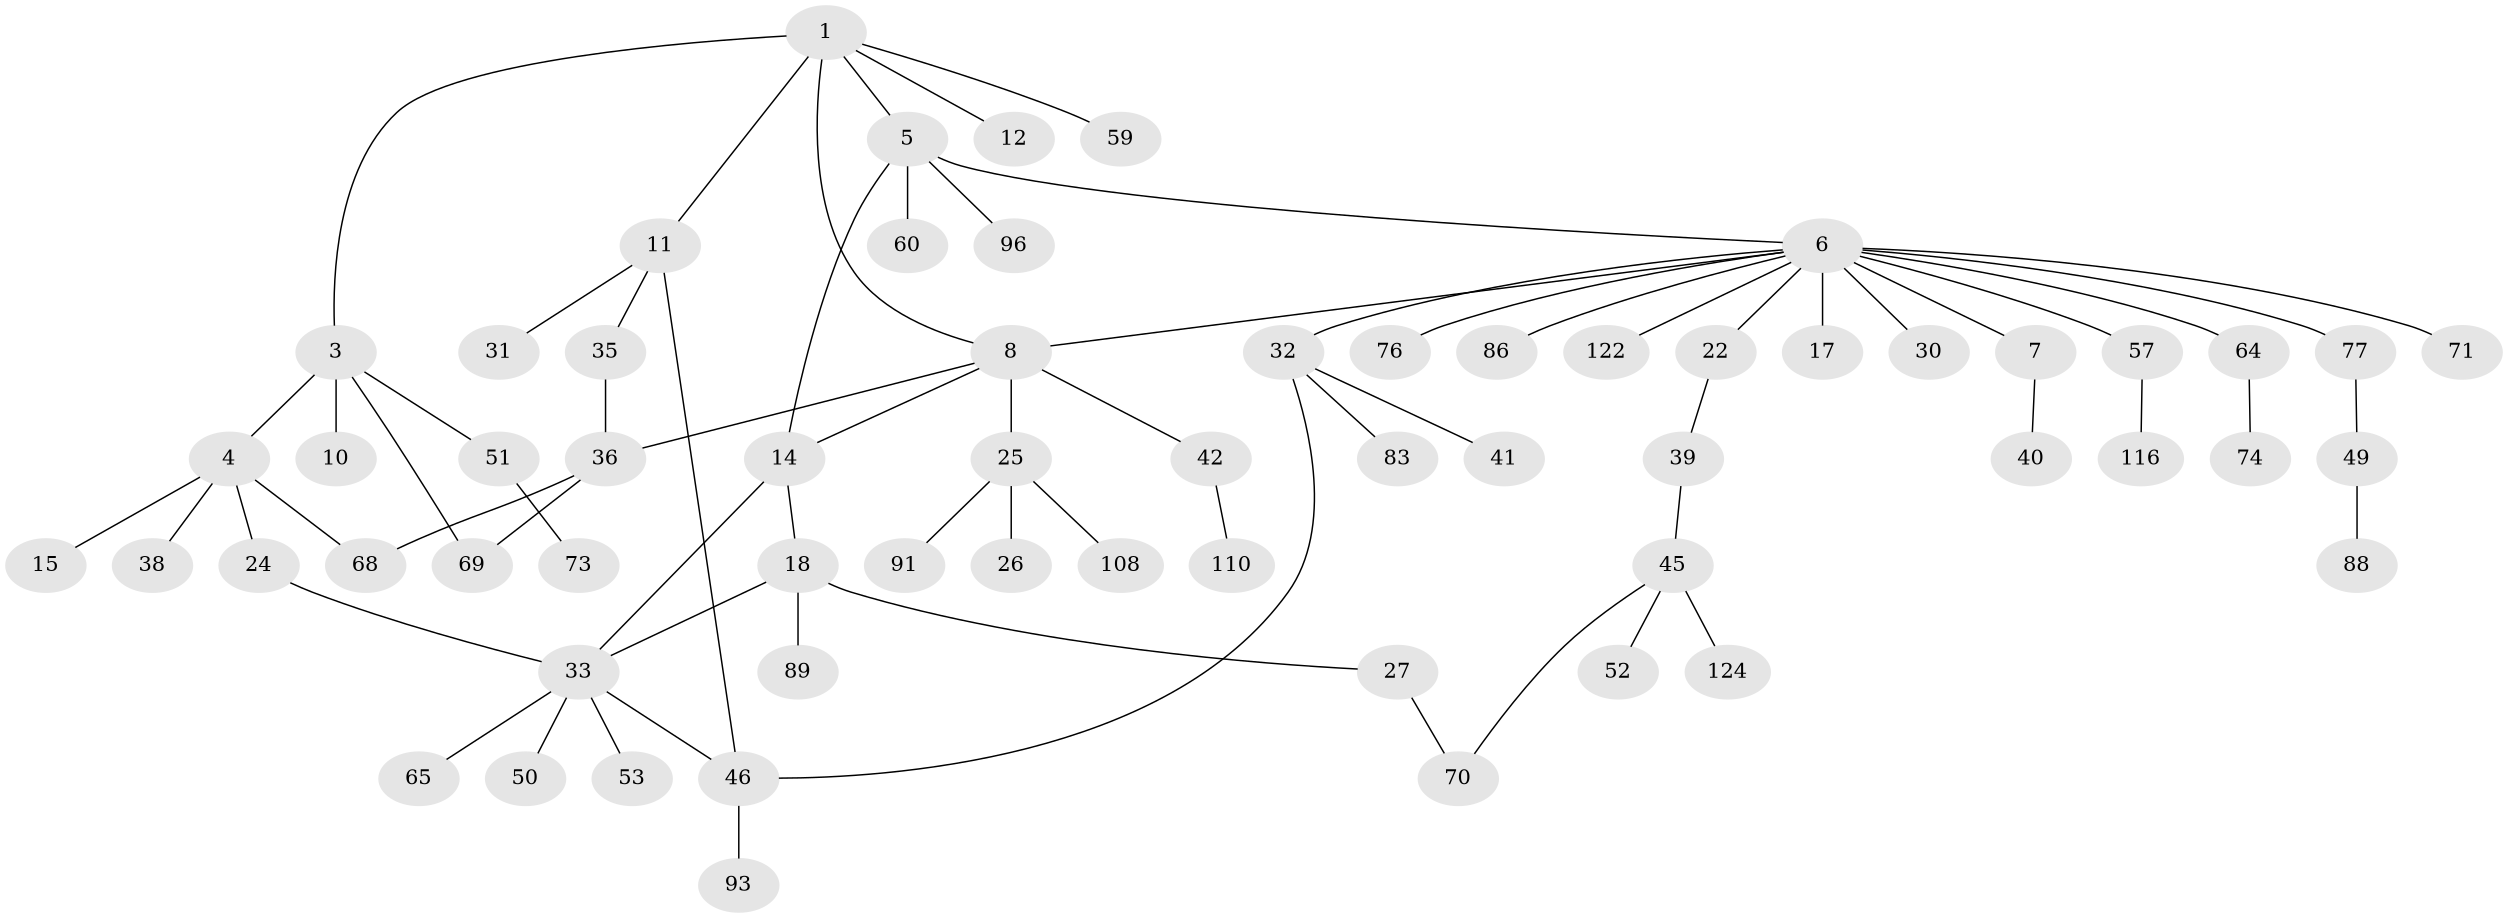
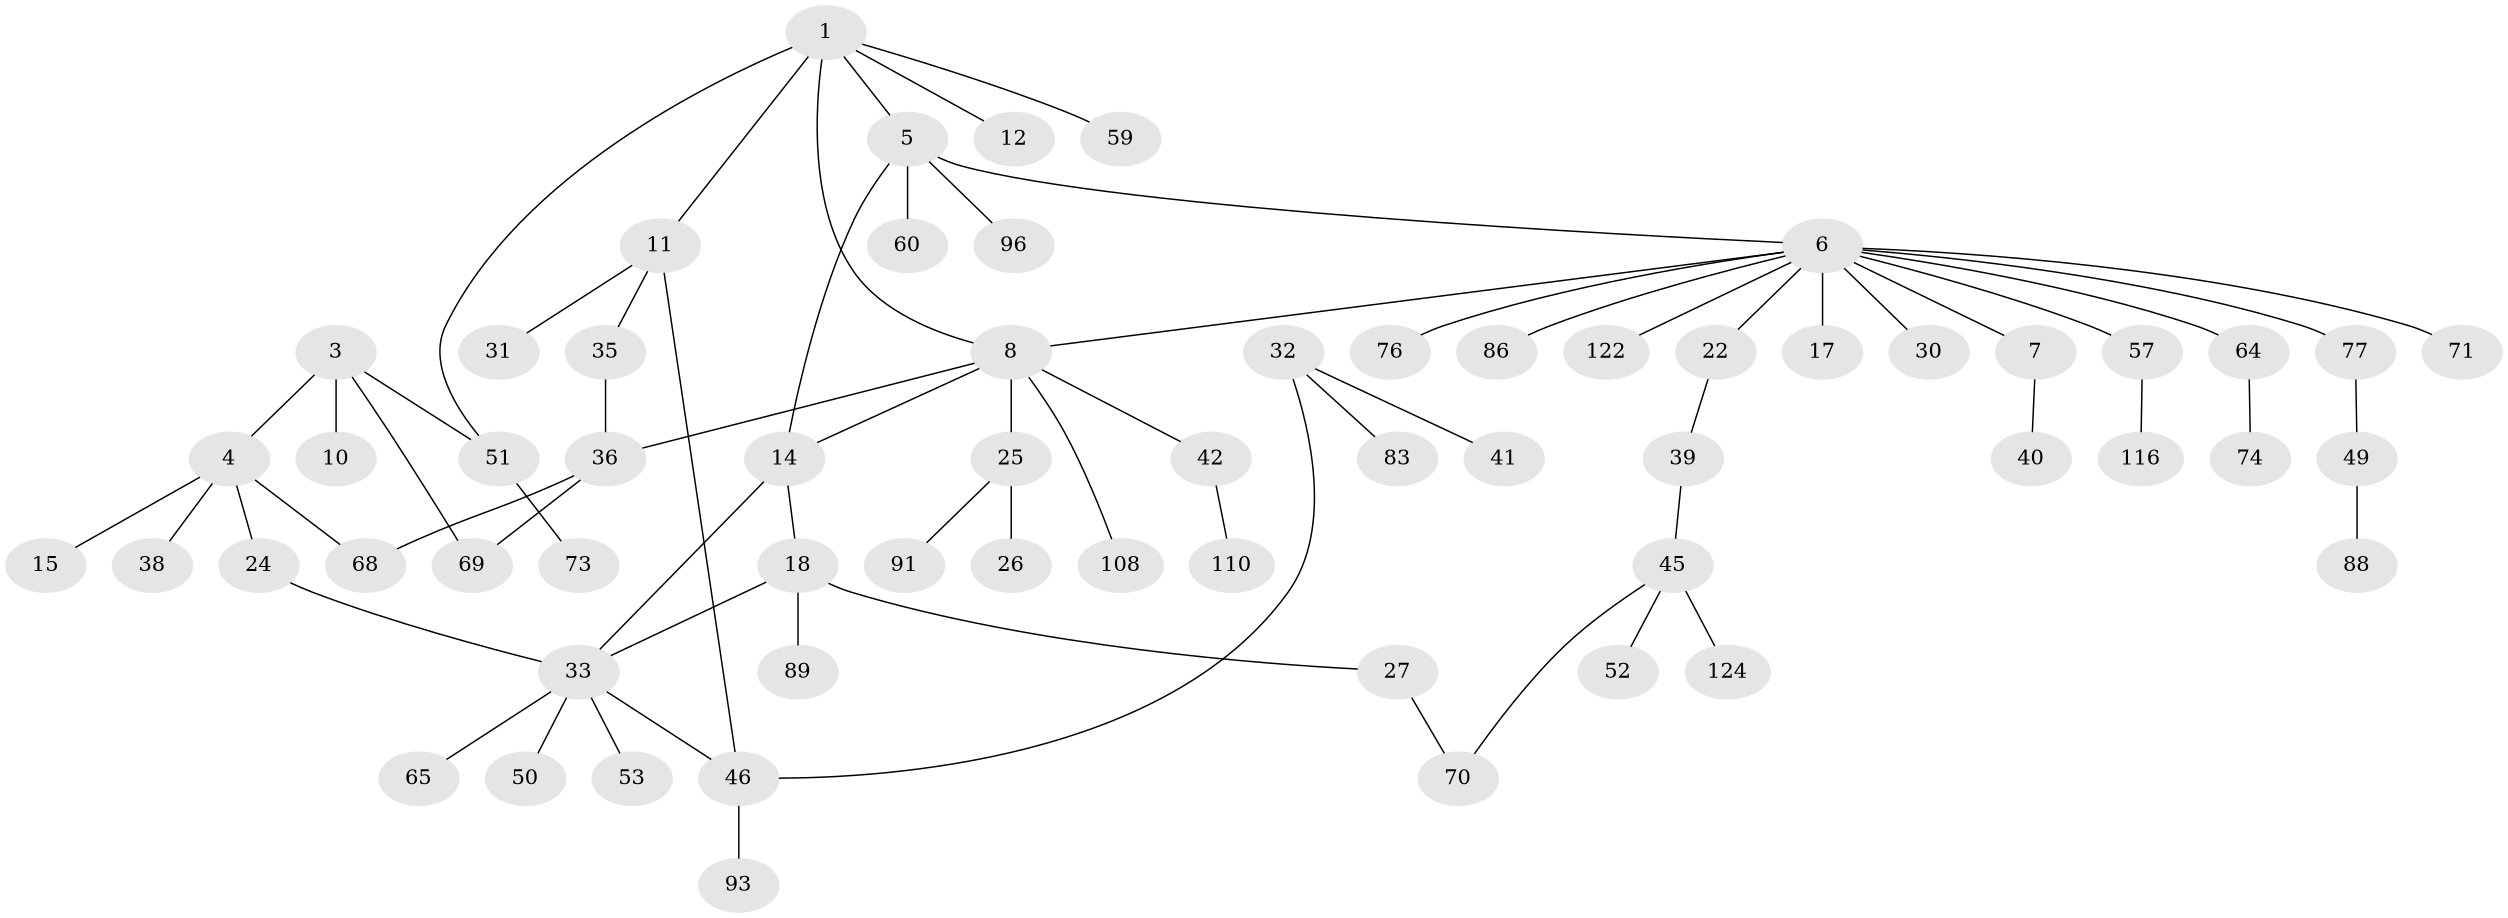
(475, 77) -> (549, 197)
(1546, 278) -> none
(1066, 512) -> (1076, 455)
